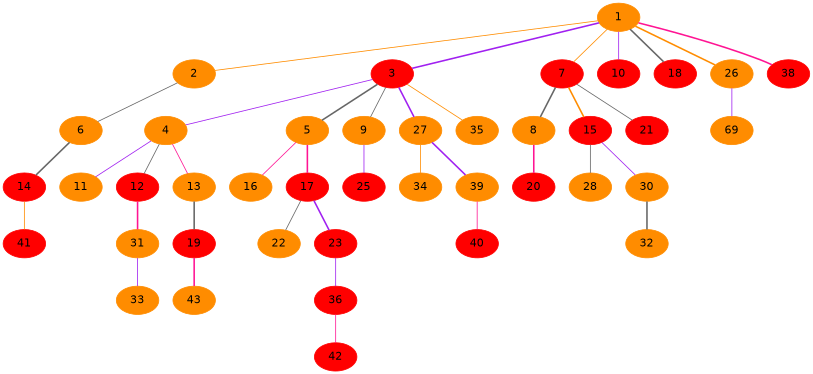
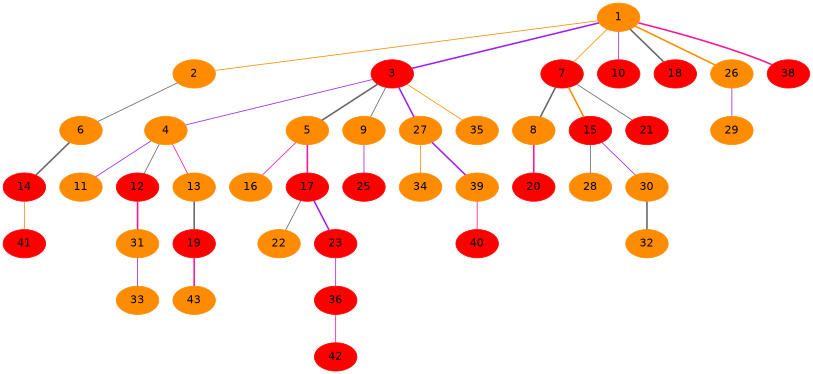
(732, 130) -> (732, 130)
